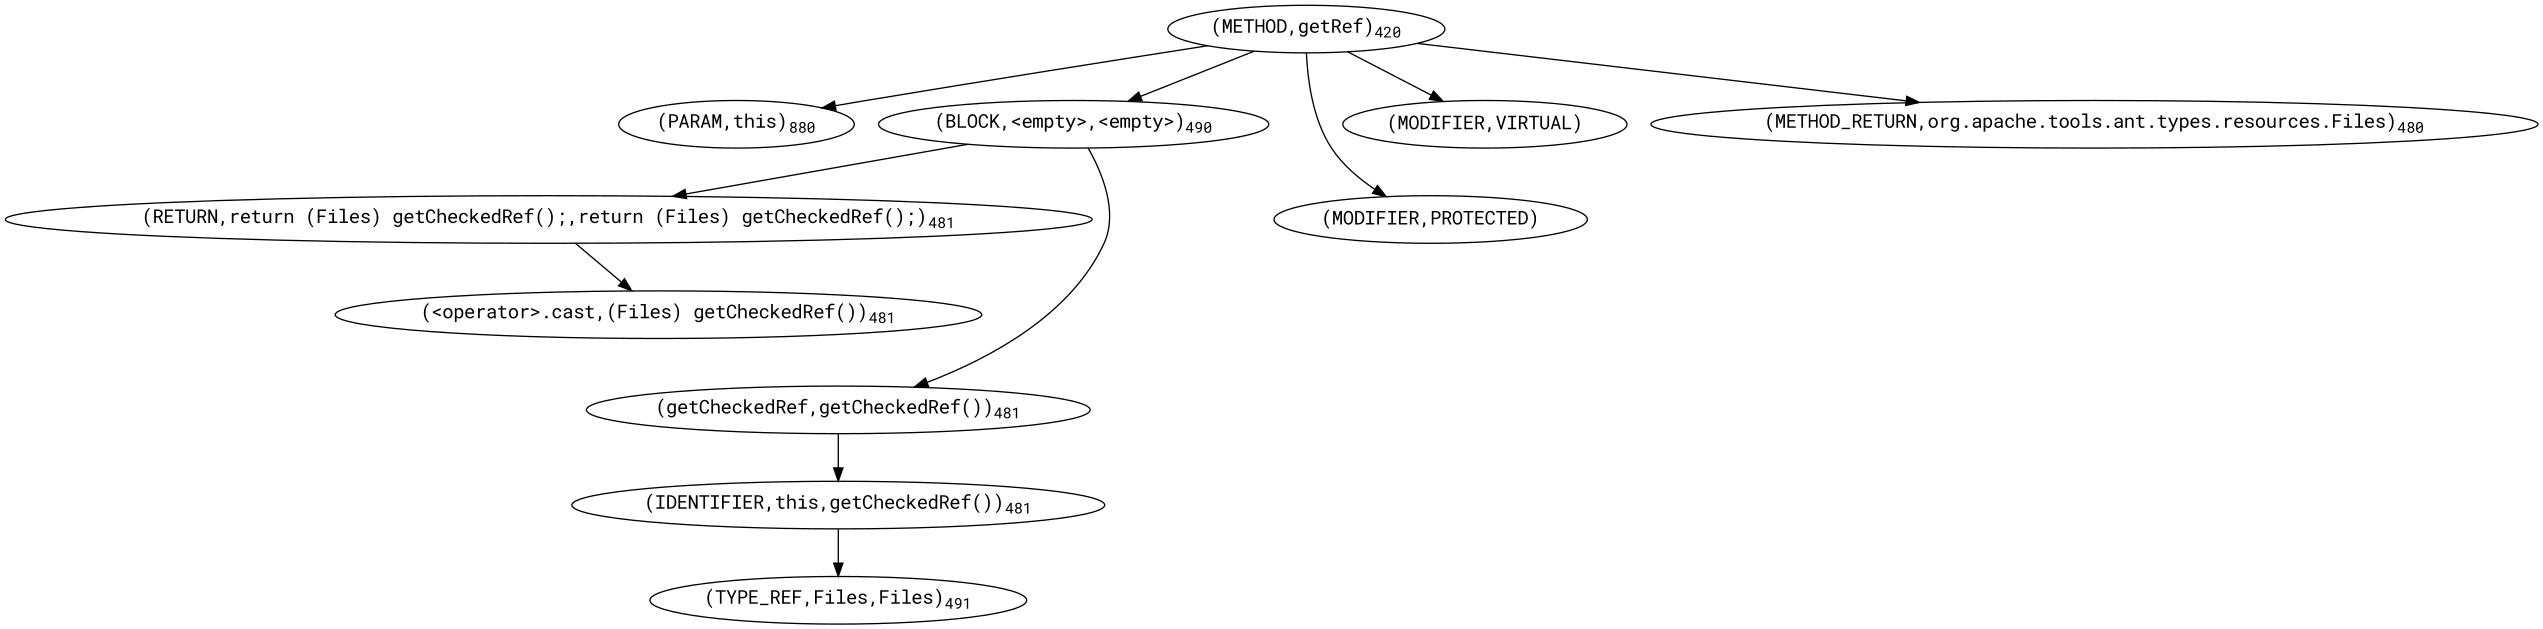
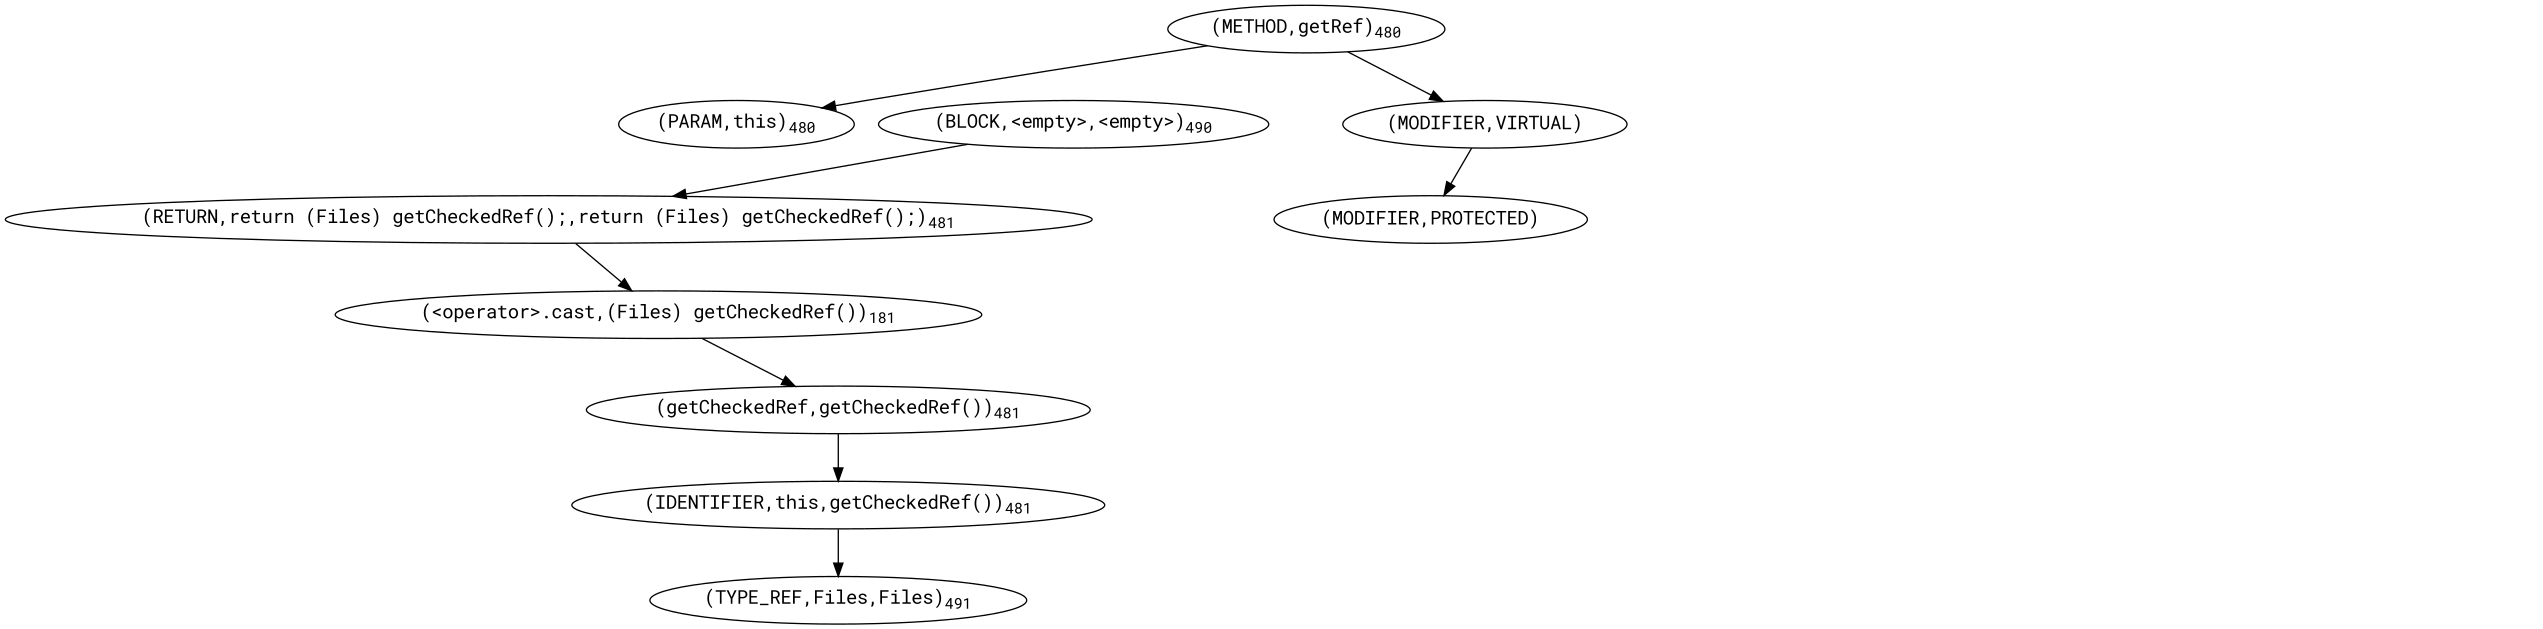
(1388, 27) -> (1388, 27)
(1197, 74) -> none
(803, 122) -> (803, 122)
(2094, 124) -> none
(1322, 131) -> (1461, 166)
(1067, 296) -> (743, 359)
(883, 313) -> (883, 313)
